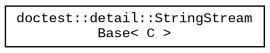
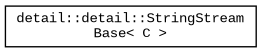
(135, 26) -> (131, 26)
